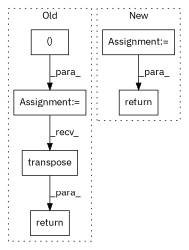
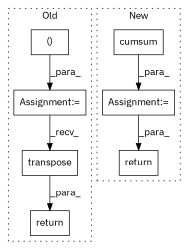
none -> (139, 42)
